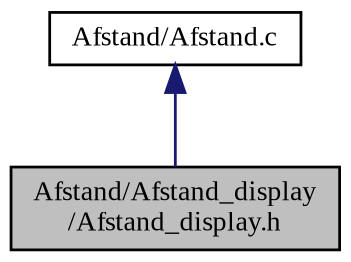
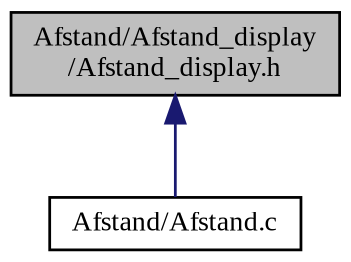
(175, 130) -> (175, 160)
